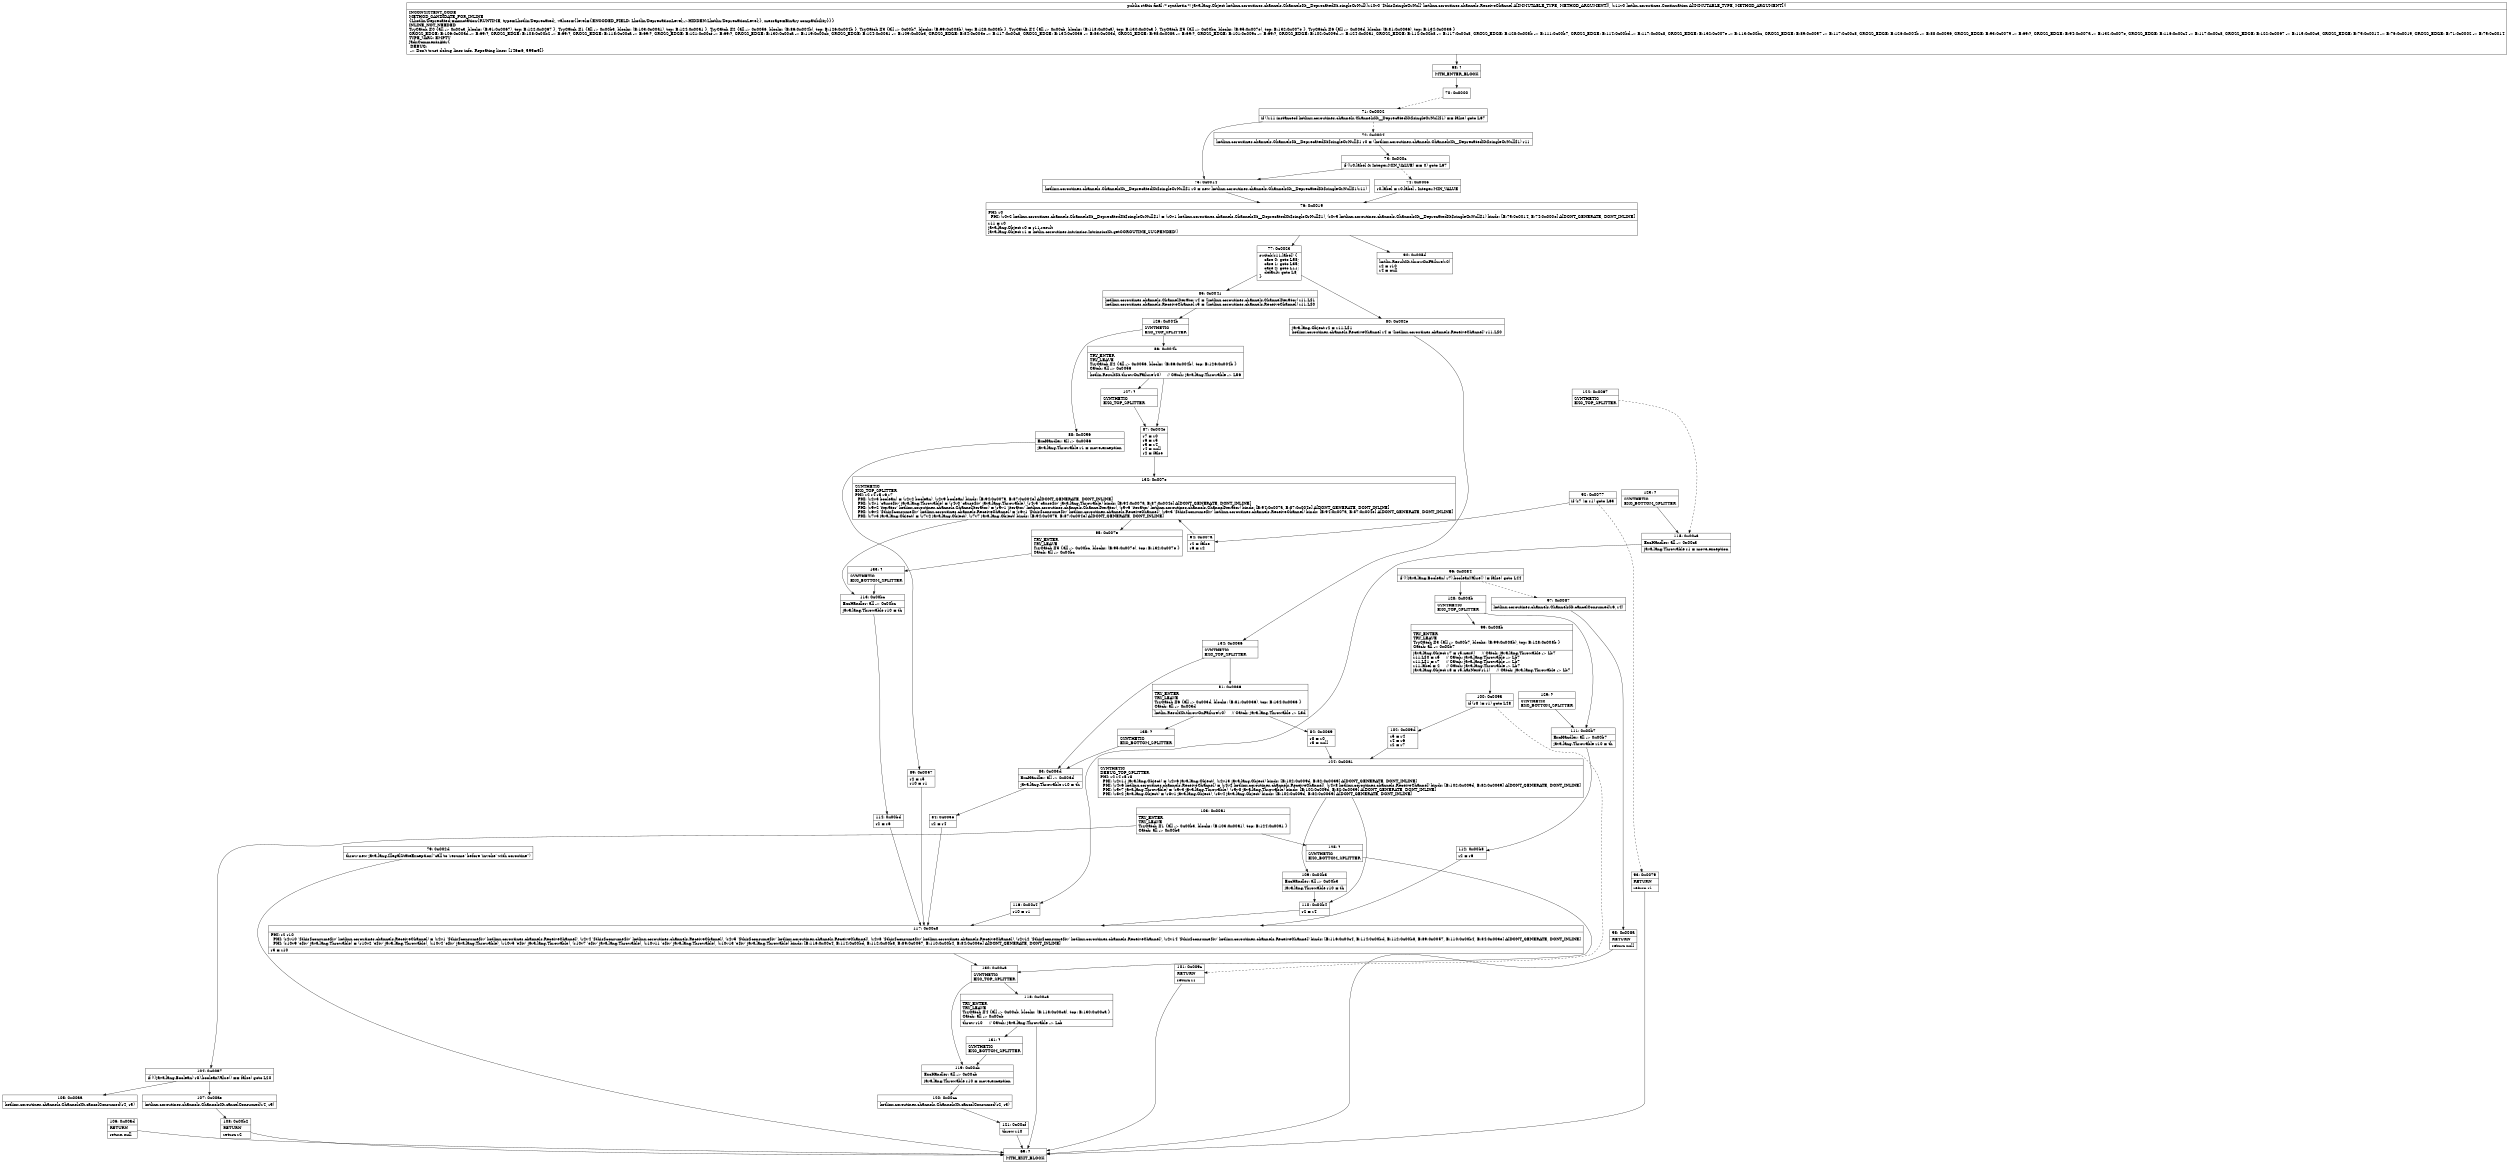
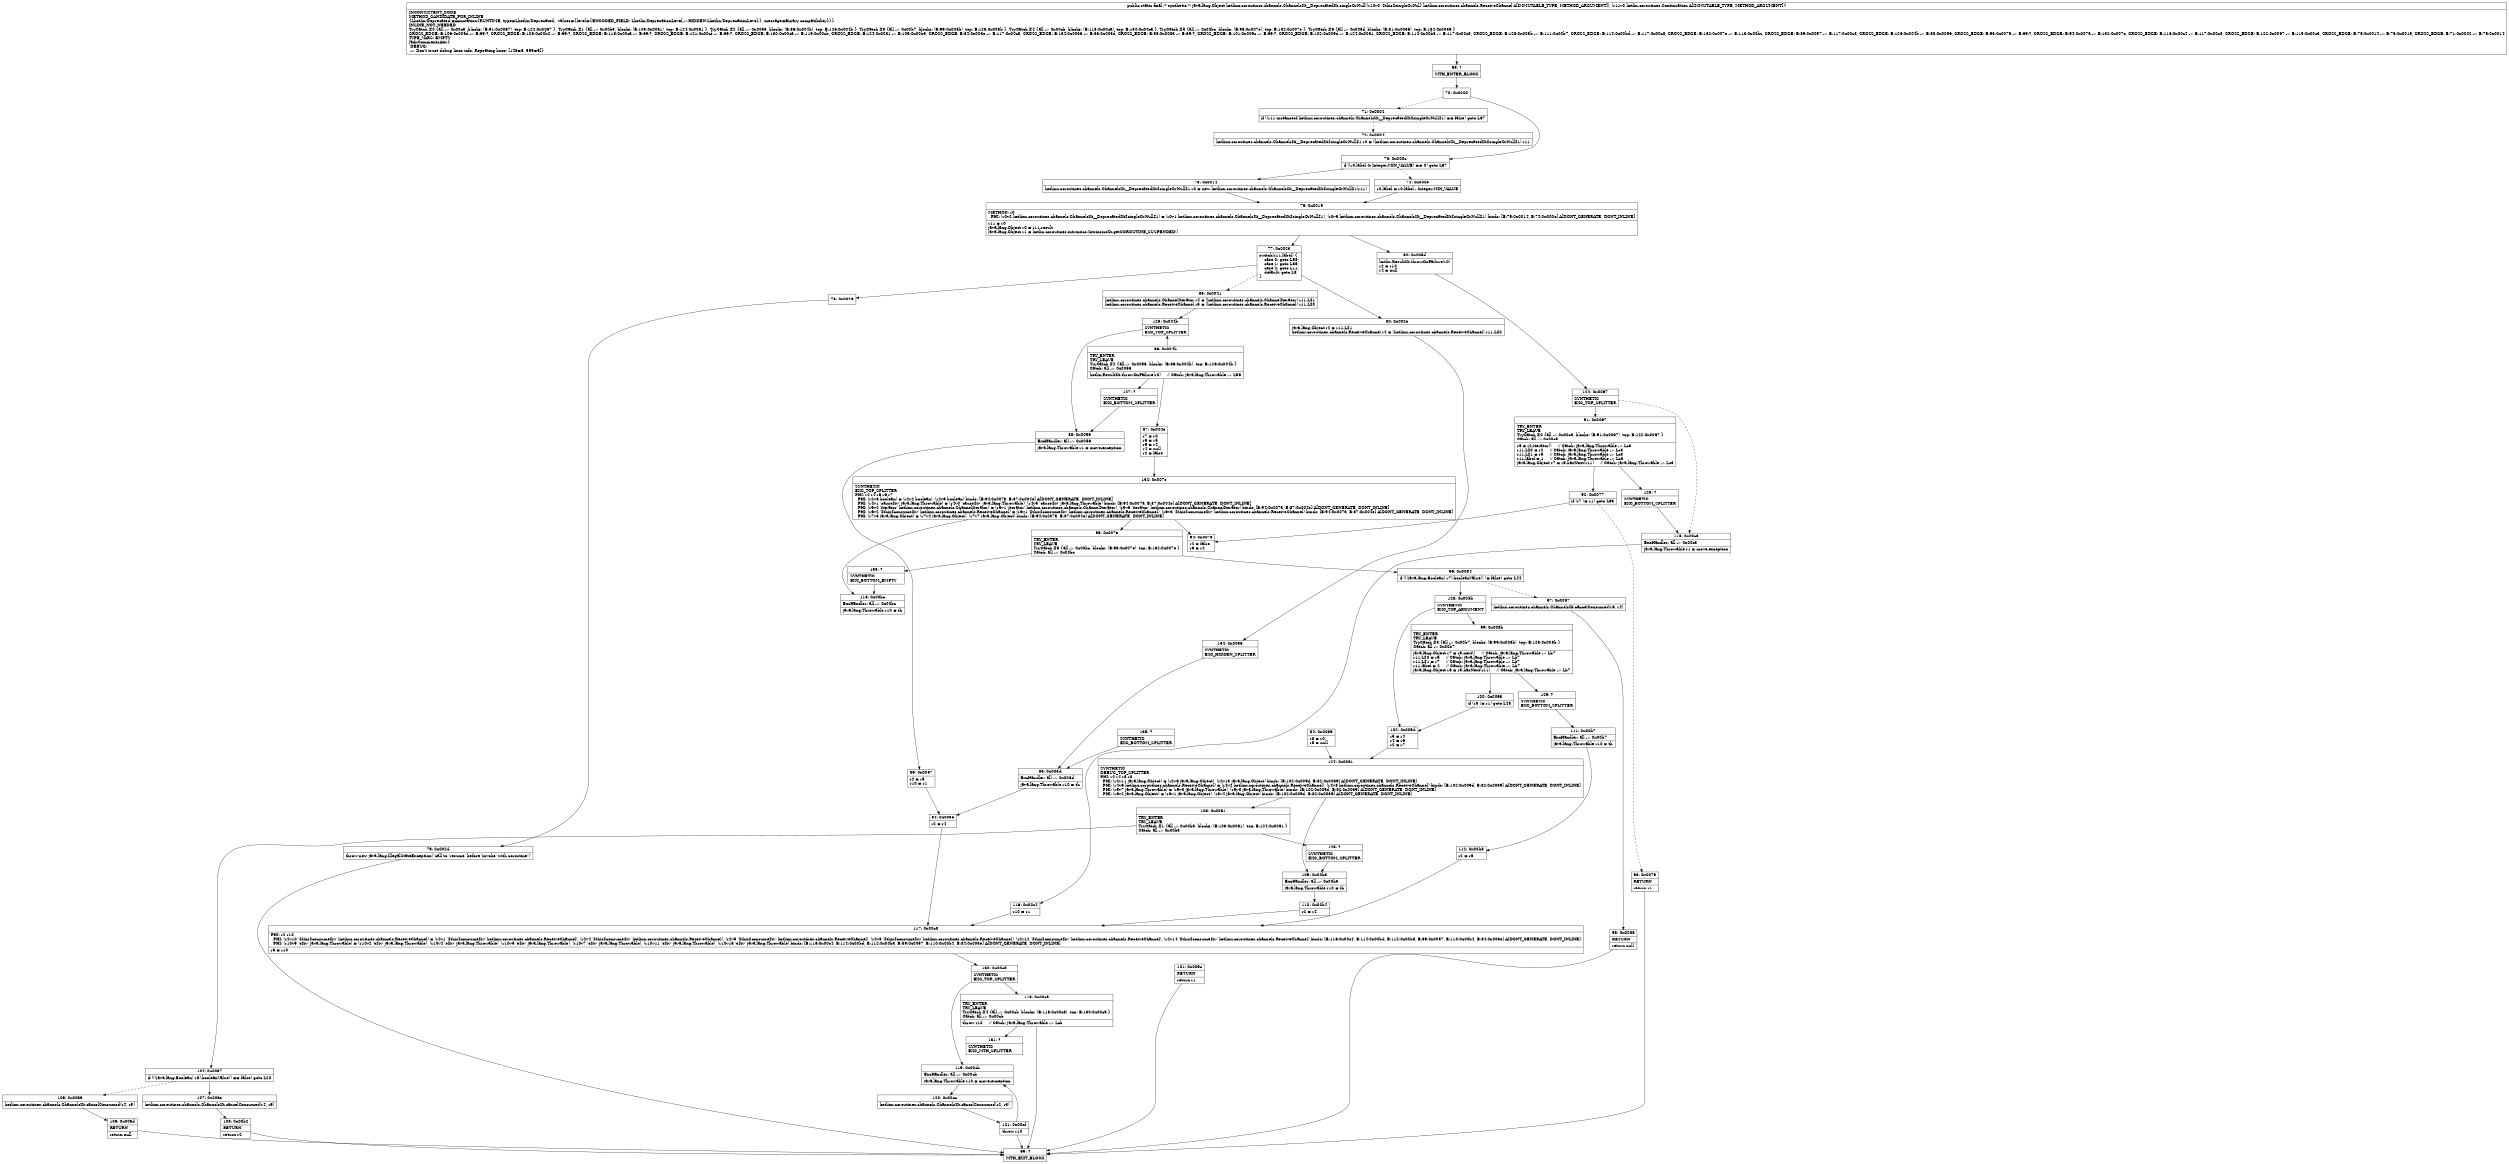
(1214, 131) -> none
(1383, 150) -> (1537, 141)
(996, 212) -> (1002, 212)
(1243, 282) -> (1243, 282)
none -> (842, 299)
none -> (1515, 324)
(1164, 340) -> (1167, 342)
(1124, 403) -> (1129, 403)
(1139, 415) -> (1106, 418)
none -> (1595, 442)
(1187, 528) -> (1182, 526)
none -> (1288, 566)
(876, 581) -> (873, 581)
(1458, 610) -> (1460, 610)
(1579, 629) -> (1396, 657)
(1225, 654) -> (1230, 654)
none -> (1527, 682)
(1230, 700) -> none
(888, 821) -> none
(921, 855) -> (932, 799)
(1366, 855) -> (1269, 802)
(1589, 955) -> none
(1437, 961) -> (1326, 866)
(994, 1051) -> (990, 1051)
(982, 1059) -> (1017, 1102)
(141, 1088) -> (141, 1088)
none -> (94, 1114)
